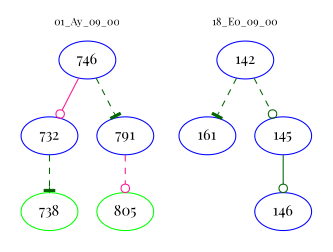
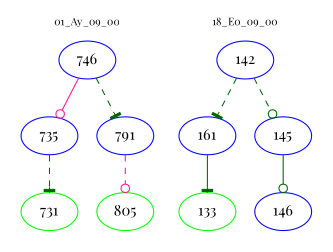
(49, 136) -> (49, 136)
(49, 212) -> (49, 212)
none -> (207, 212)
